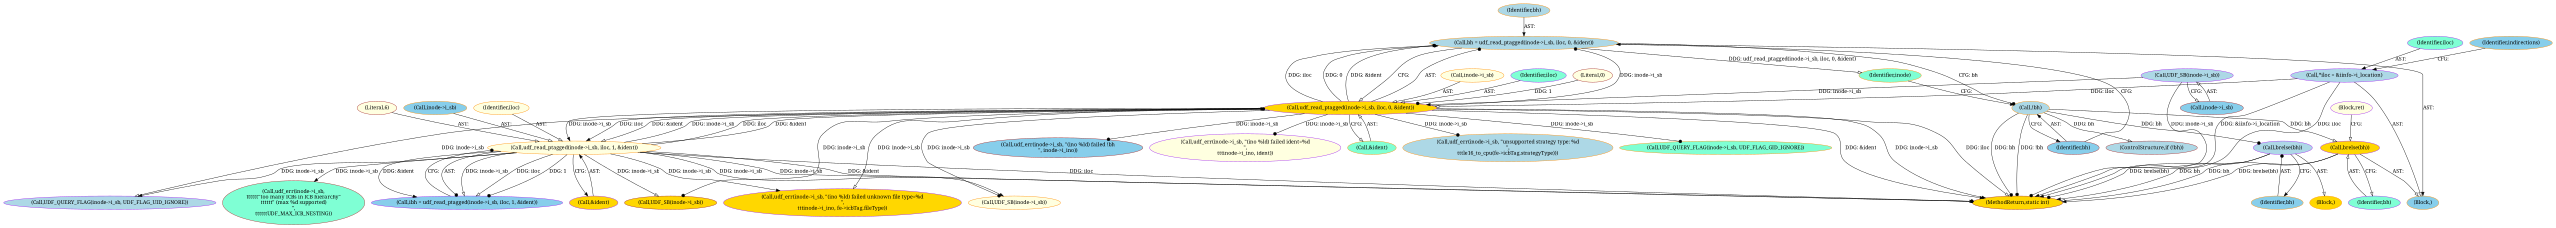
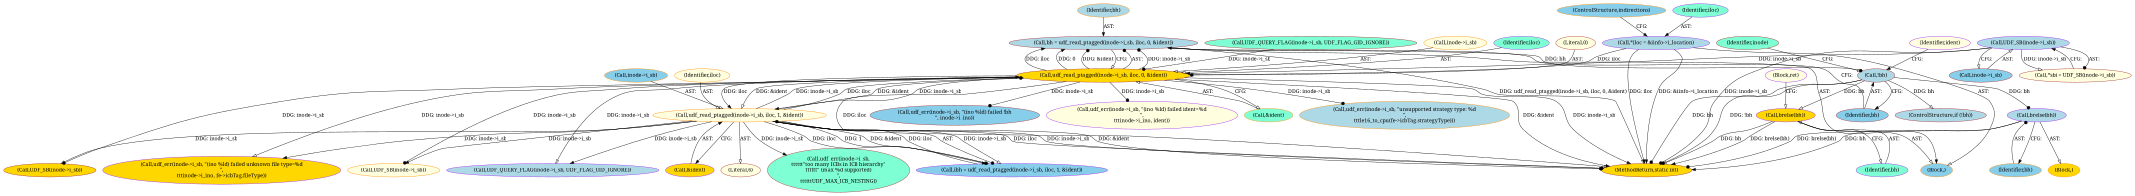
(1524, 43) -> (1103, 43)
none -> (1940, 43)
(2511, 43) -> (1612, 10)
(1720, 60) -> (1426, 78)
(1890, 75) -> (1748, 43)
(1969, 75) -> (1556, 59)
none -> (2075, 75)
(1543, 92) -> (1578, 59)
(1954, 93) -> (1813, 59)
(1351, 108) -> (1103, 75)
(2031, 108) -> (1876, 75)
(1542, 126) -> (1210, 59)
(463, 128) -> (740, 141)
(1726, 148) -> (1311, 43)
(434, 171) -> (921, 139)
